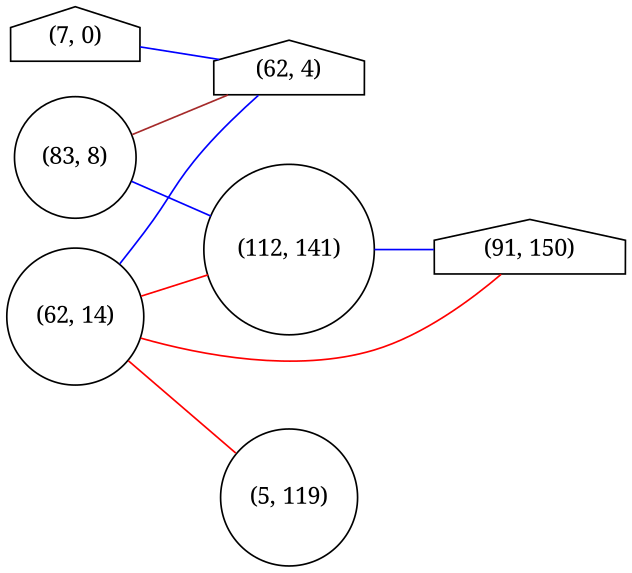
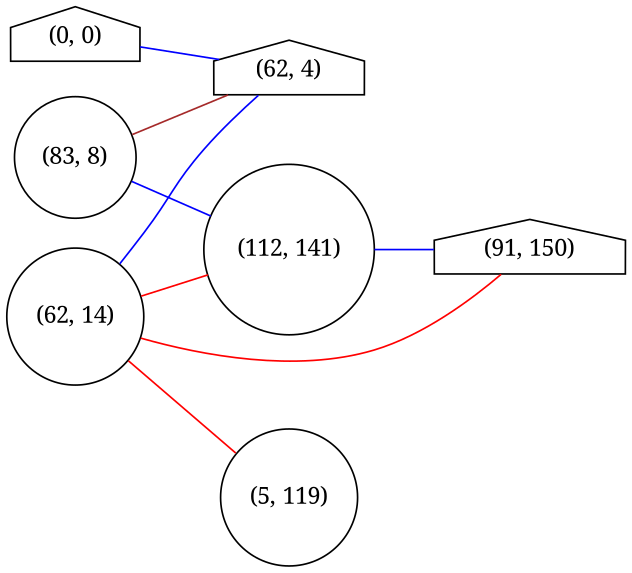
(75, 37) -> (75, 37)
